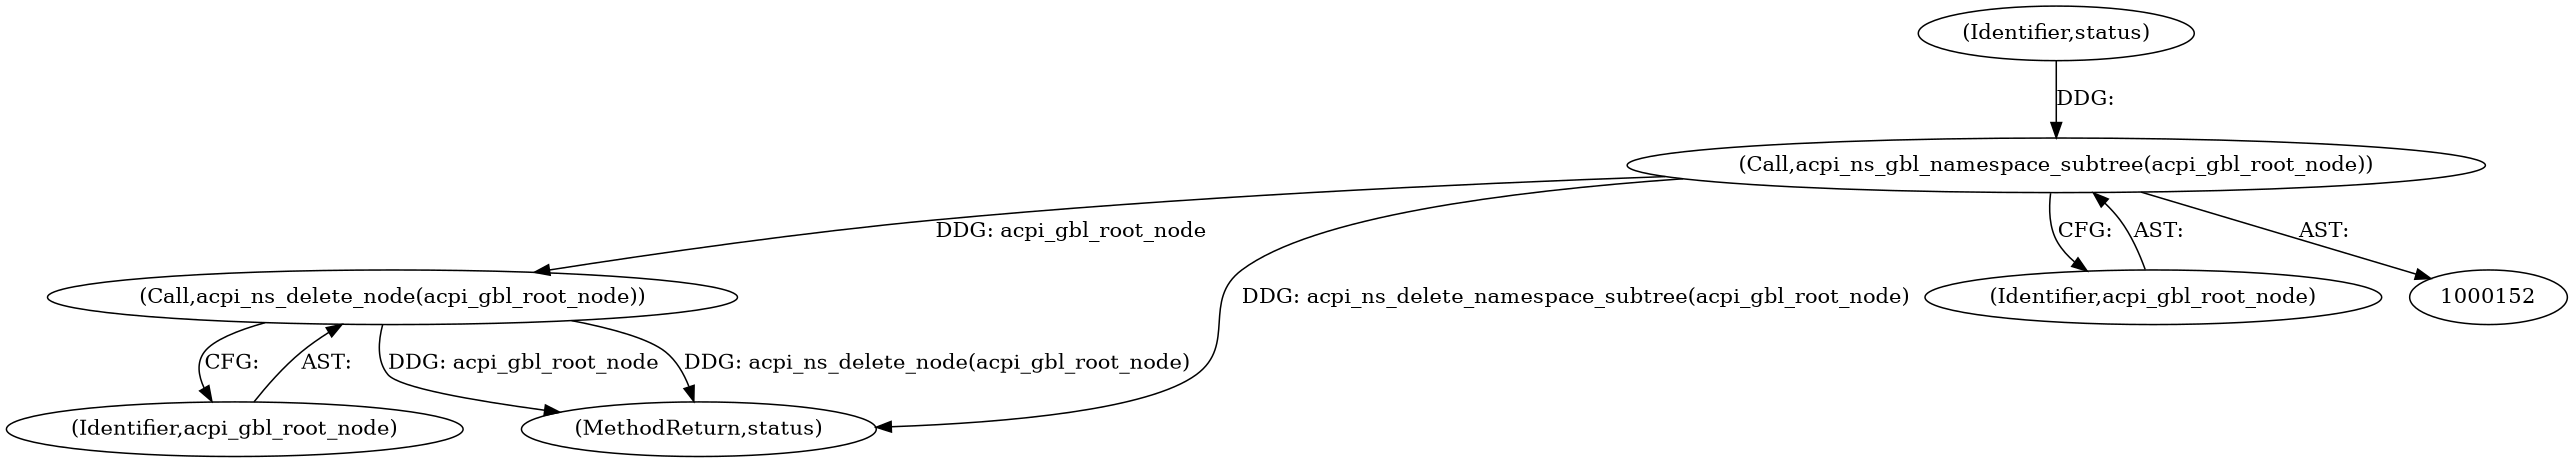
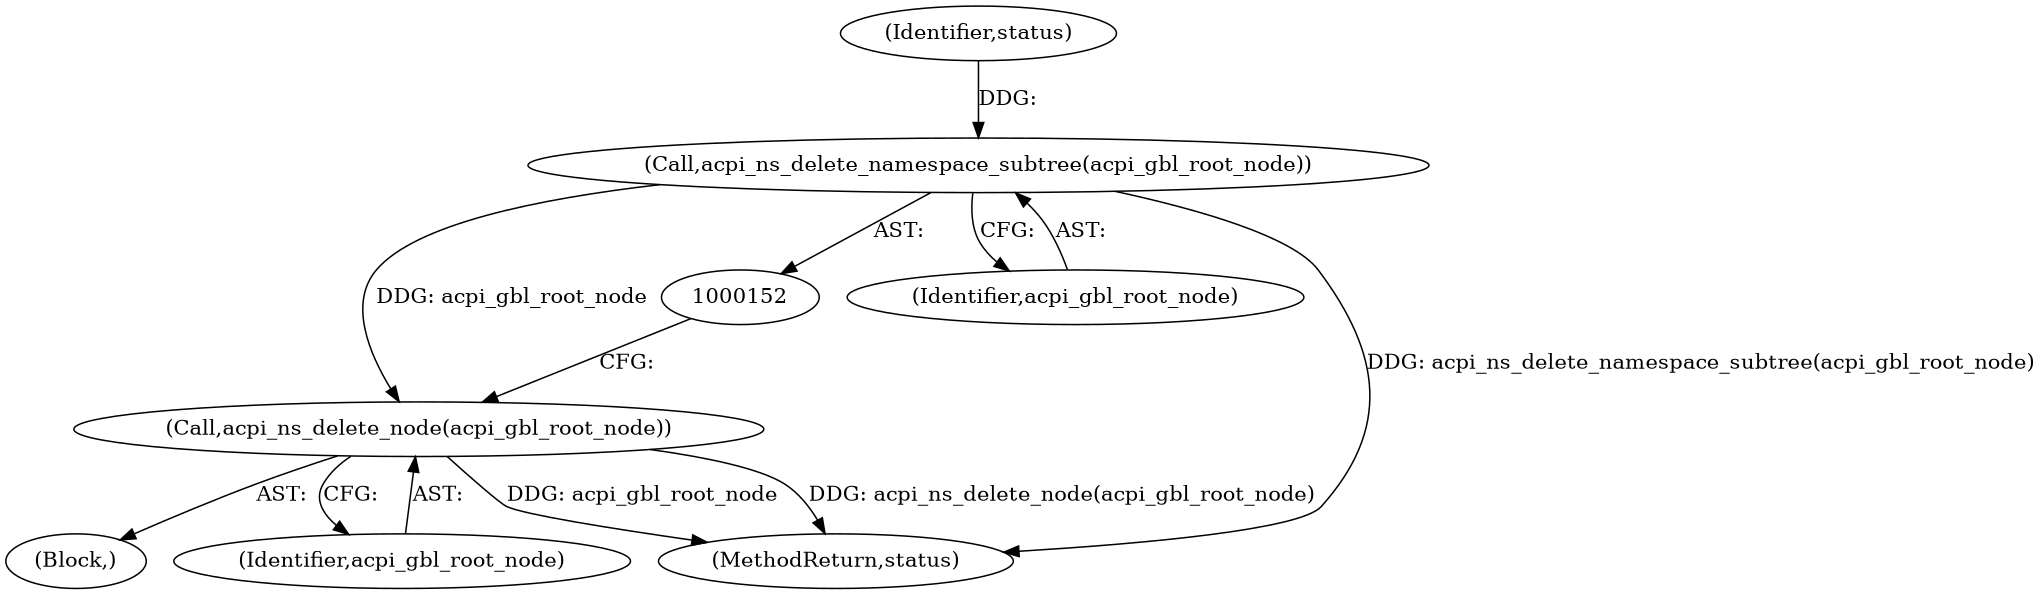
(2056, 165) -> (978, 165)
none -> (594, 358)
none -> (76, 561)
